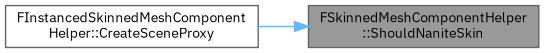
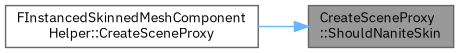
(424, 27) -> (381, 27)
